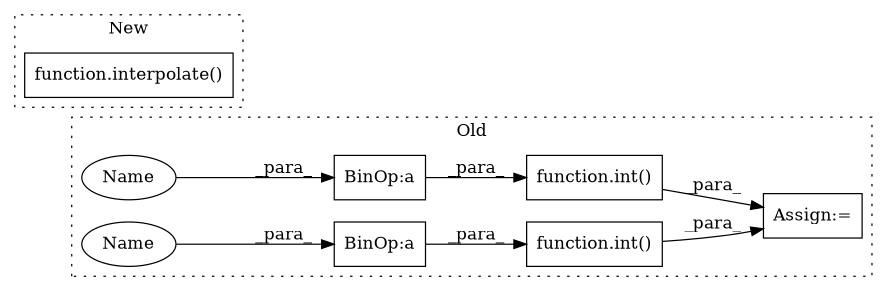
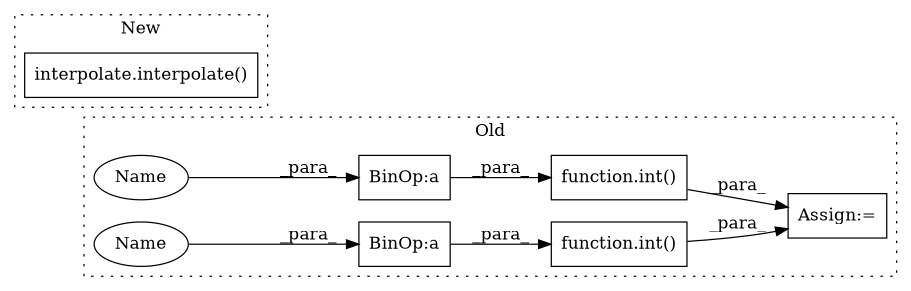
(129, 75) -> (141, 75)
